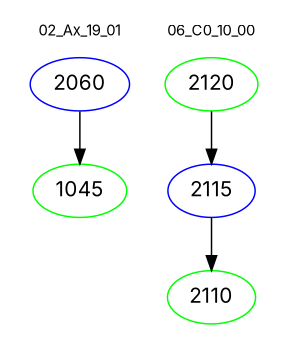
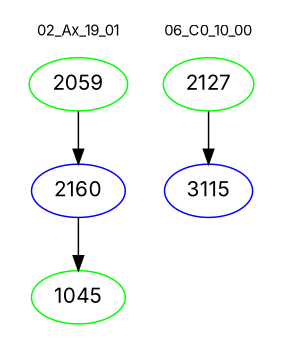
none -> (78, 84)
(80, 84) -> (78, 191)
(212, 84) -> (209, 84)
(212, 191) -> (209, 191)
(212, 297) -> none
